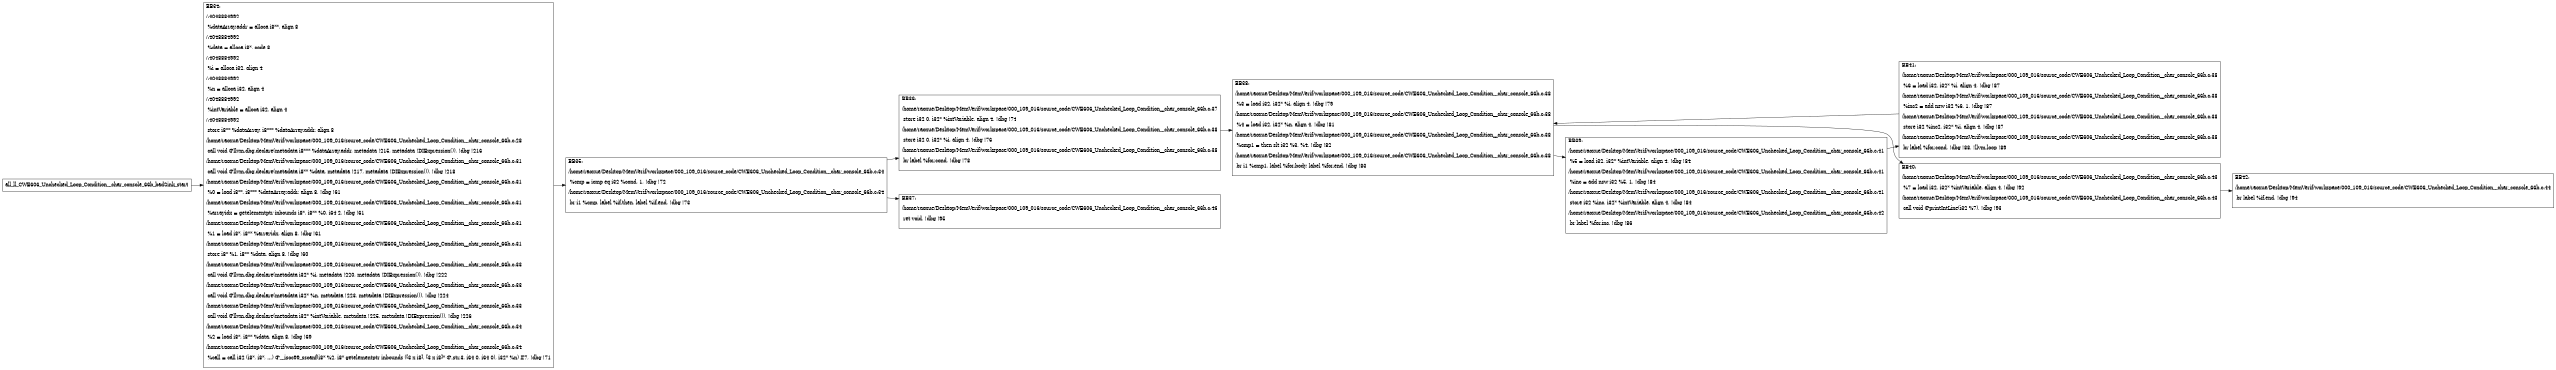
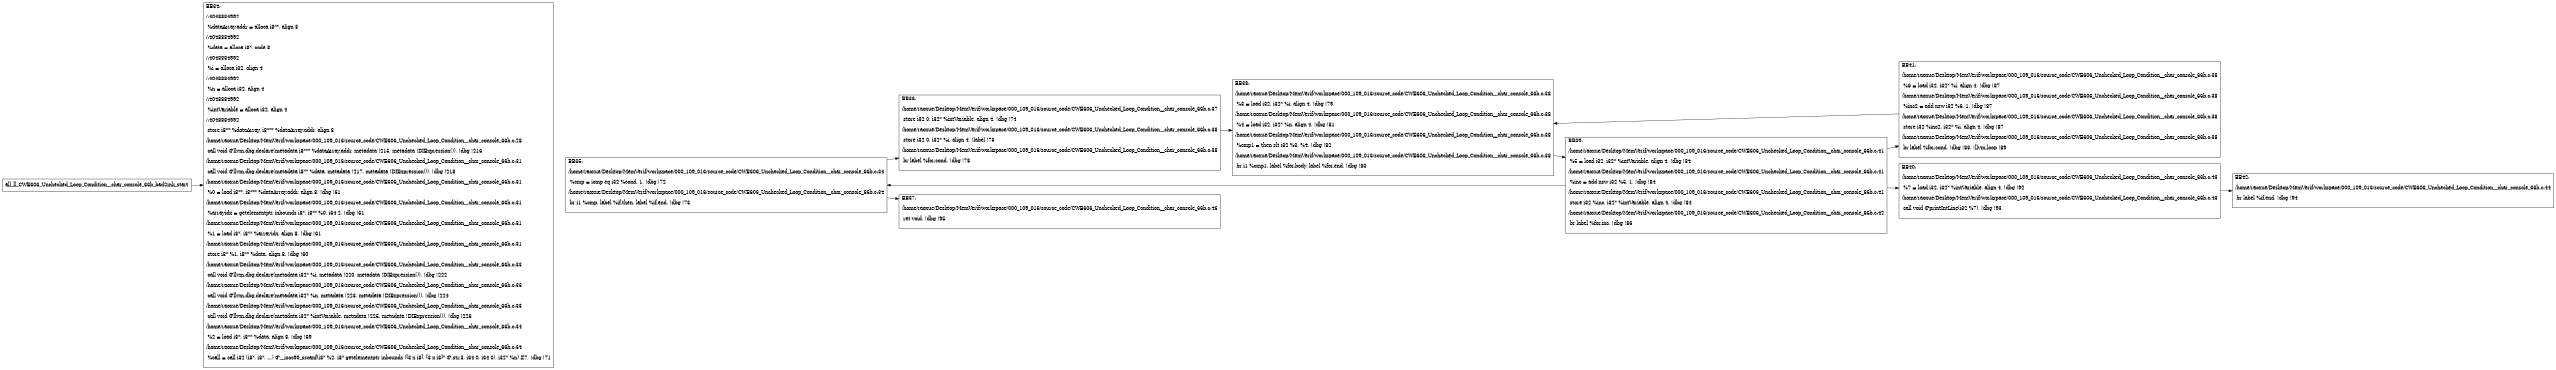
(1737, 126) -> (1891, 188)
(947, 140) -> (948, 140)
(558, 185) -> (1228, 185)
